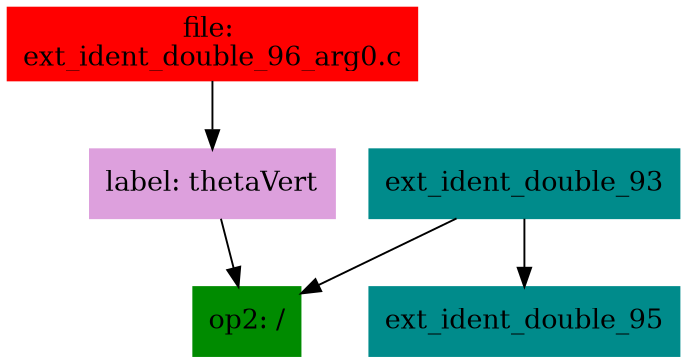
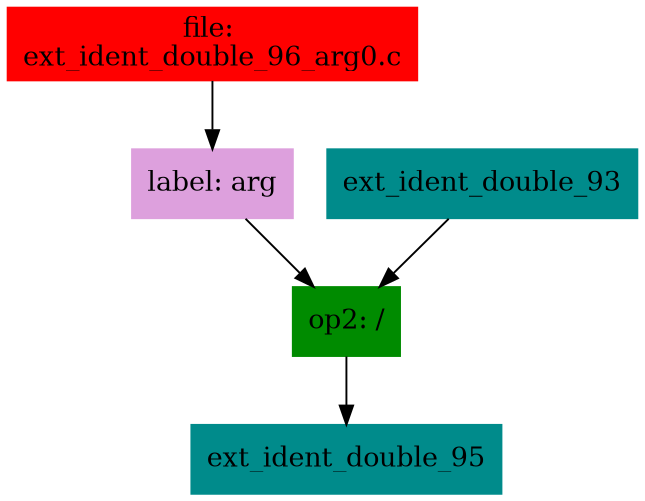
(212, 184) -> (212, 184)
(524, 243) -> (346, 381)
